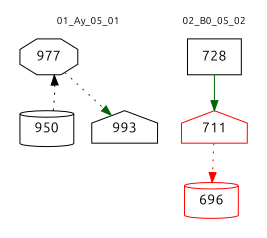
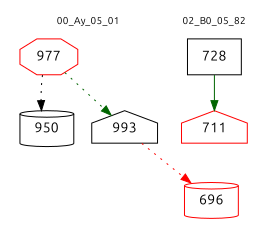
(89, 21) -> (89, 21)
(214, 21) -> (214, 21)
(49, 57) -> (49, 57)
(54, 98) -> (41, 88)
(213, 158) -> (163, 161)
